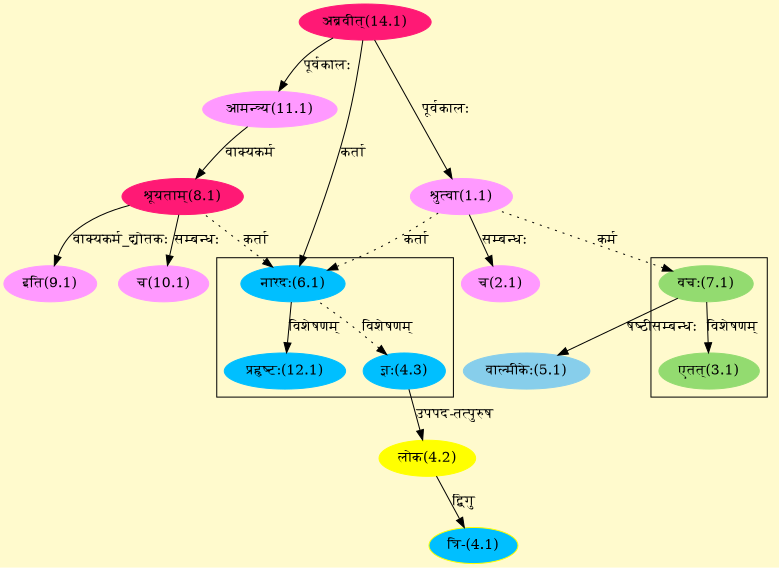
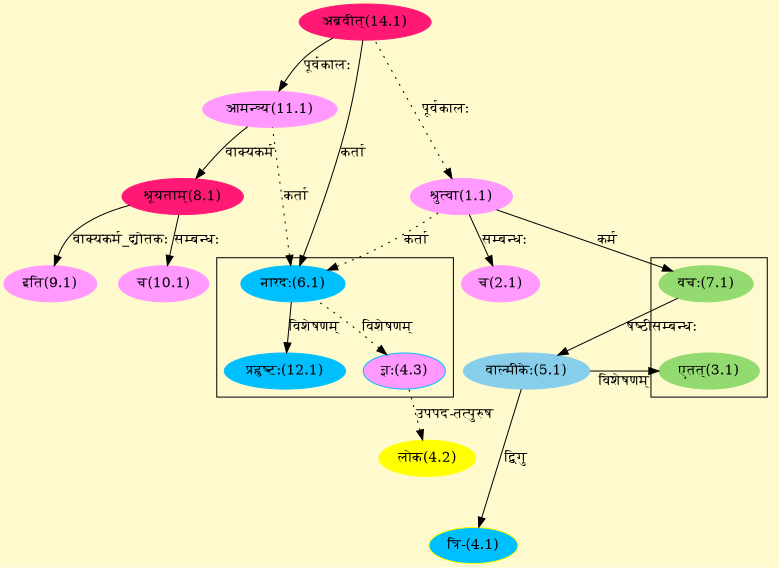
(411, 105) -> (411, 105)
(234, 237) -> (281, 191)
(580, 239) -> (580, 239)
(707, 322) -> (619, 371)
(404, 371) -> (404, 371)
(414, 410) -> (414, 410)
(448, 497) -> (502, 453)
